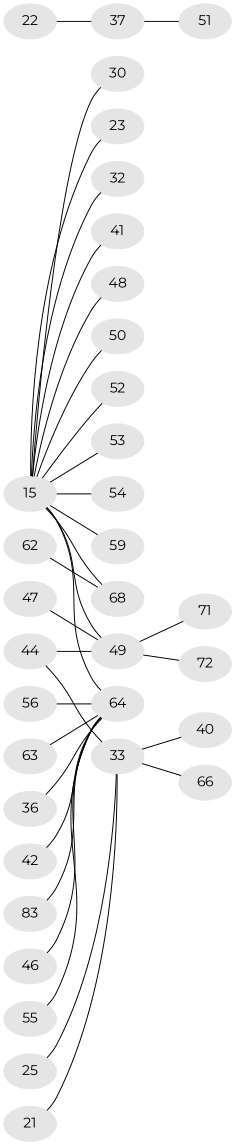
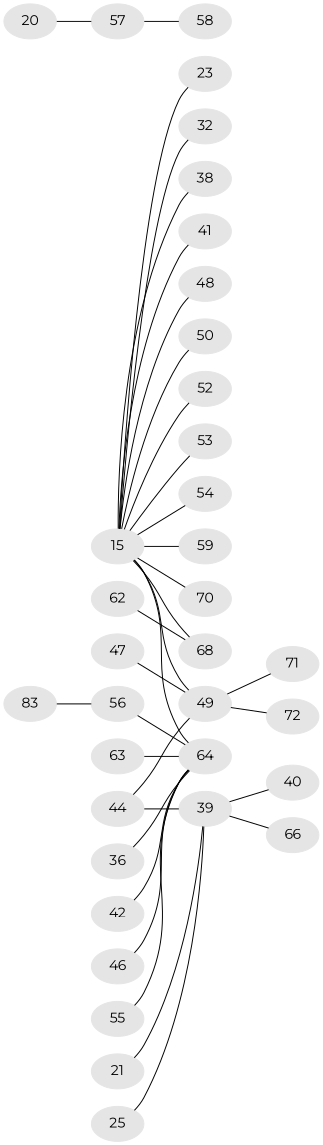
(30, 21) -> (30, 21)
(118, 21) -> (118, 21)
(205, 21) -> (205, 21)
(118, 74) -> (205, 599)
none -> (205, 179)
(118, 756) -> (205, 809)
(74, 809) -> (74, 704)
